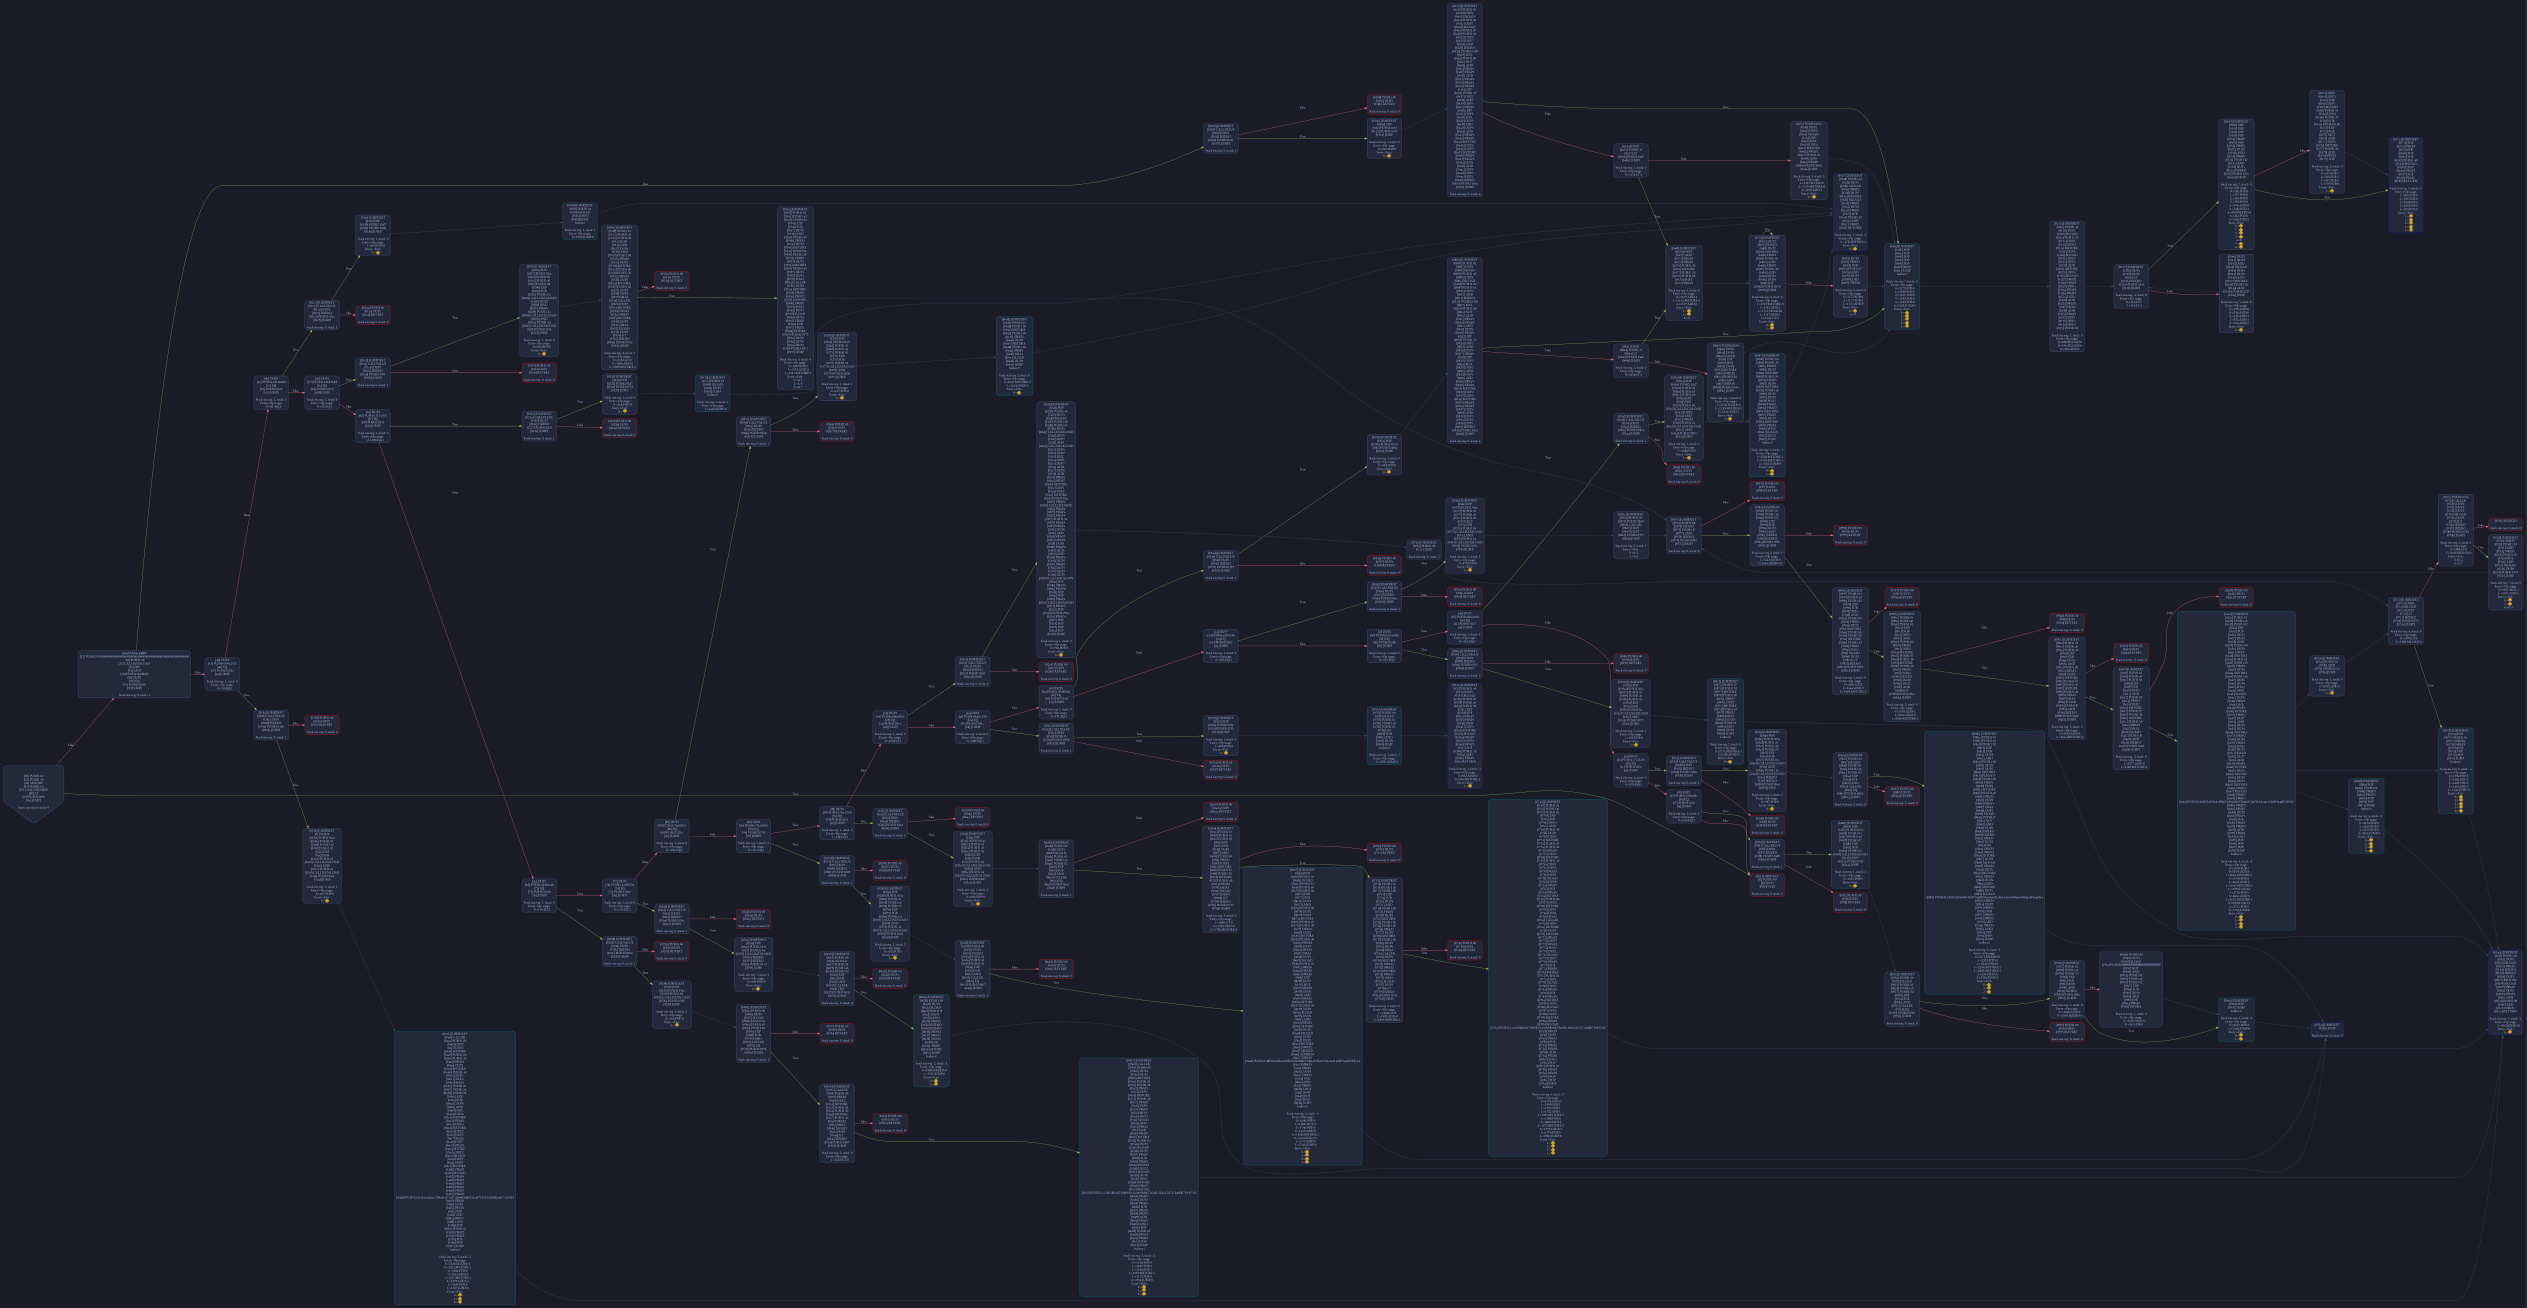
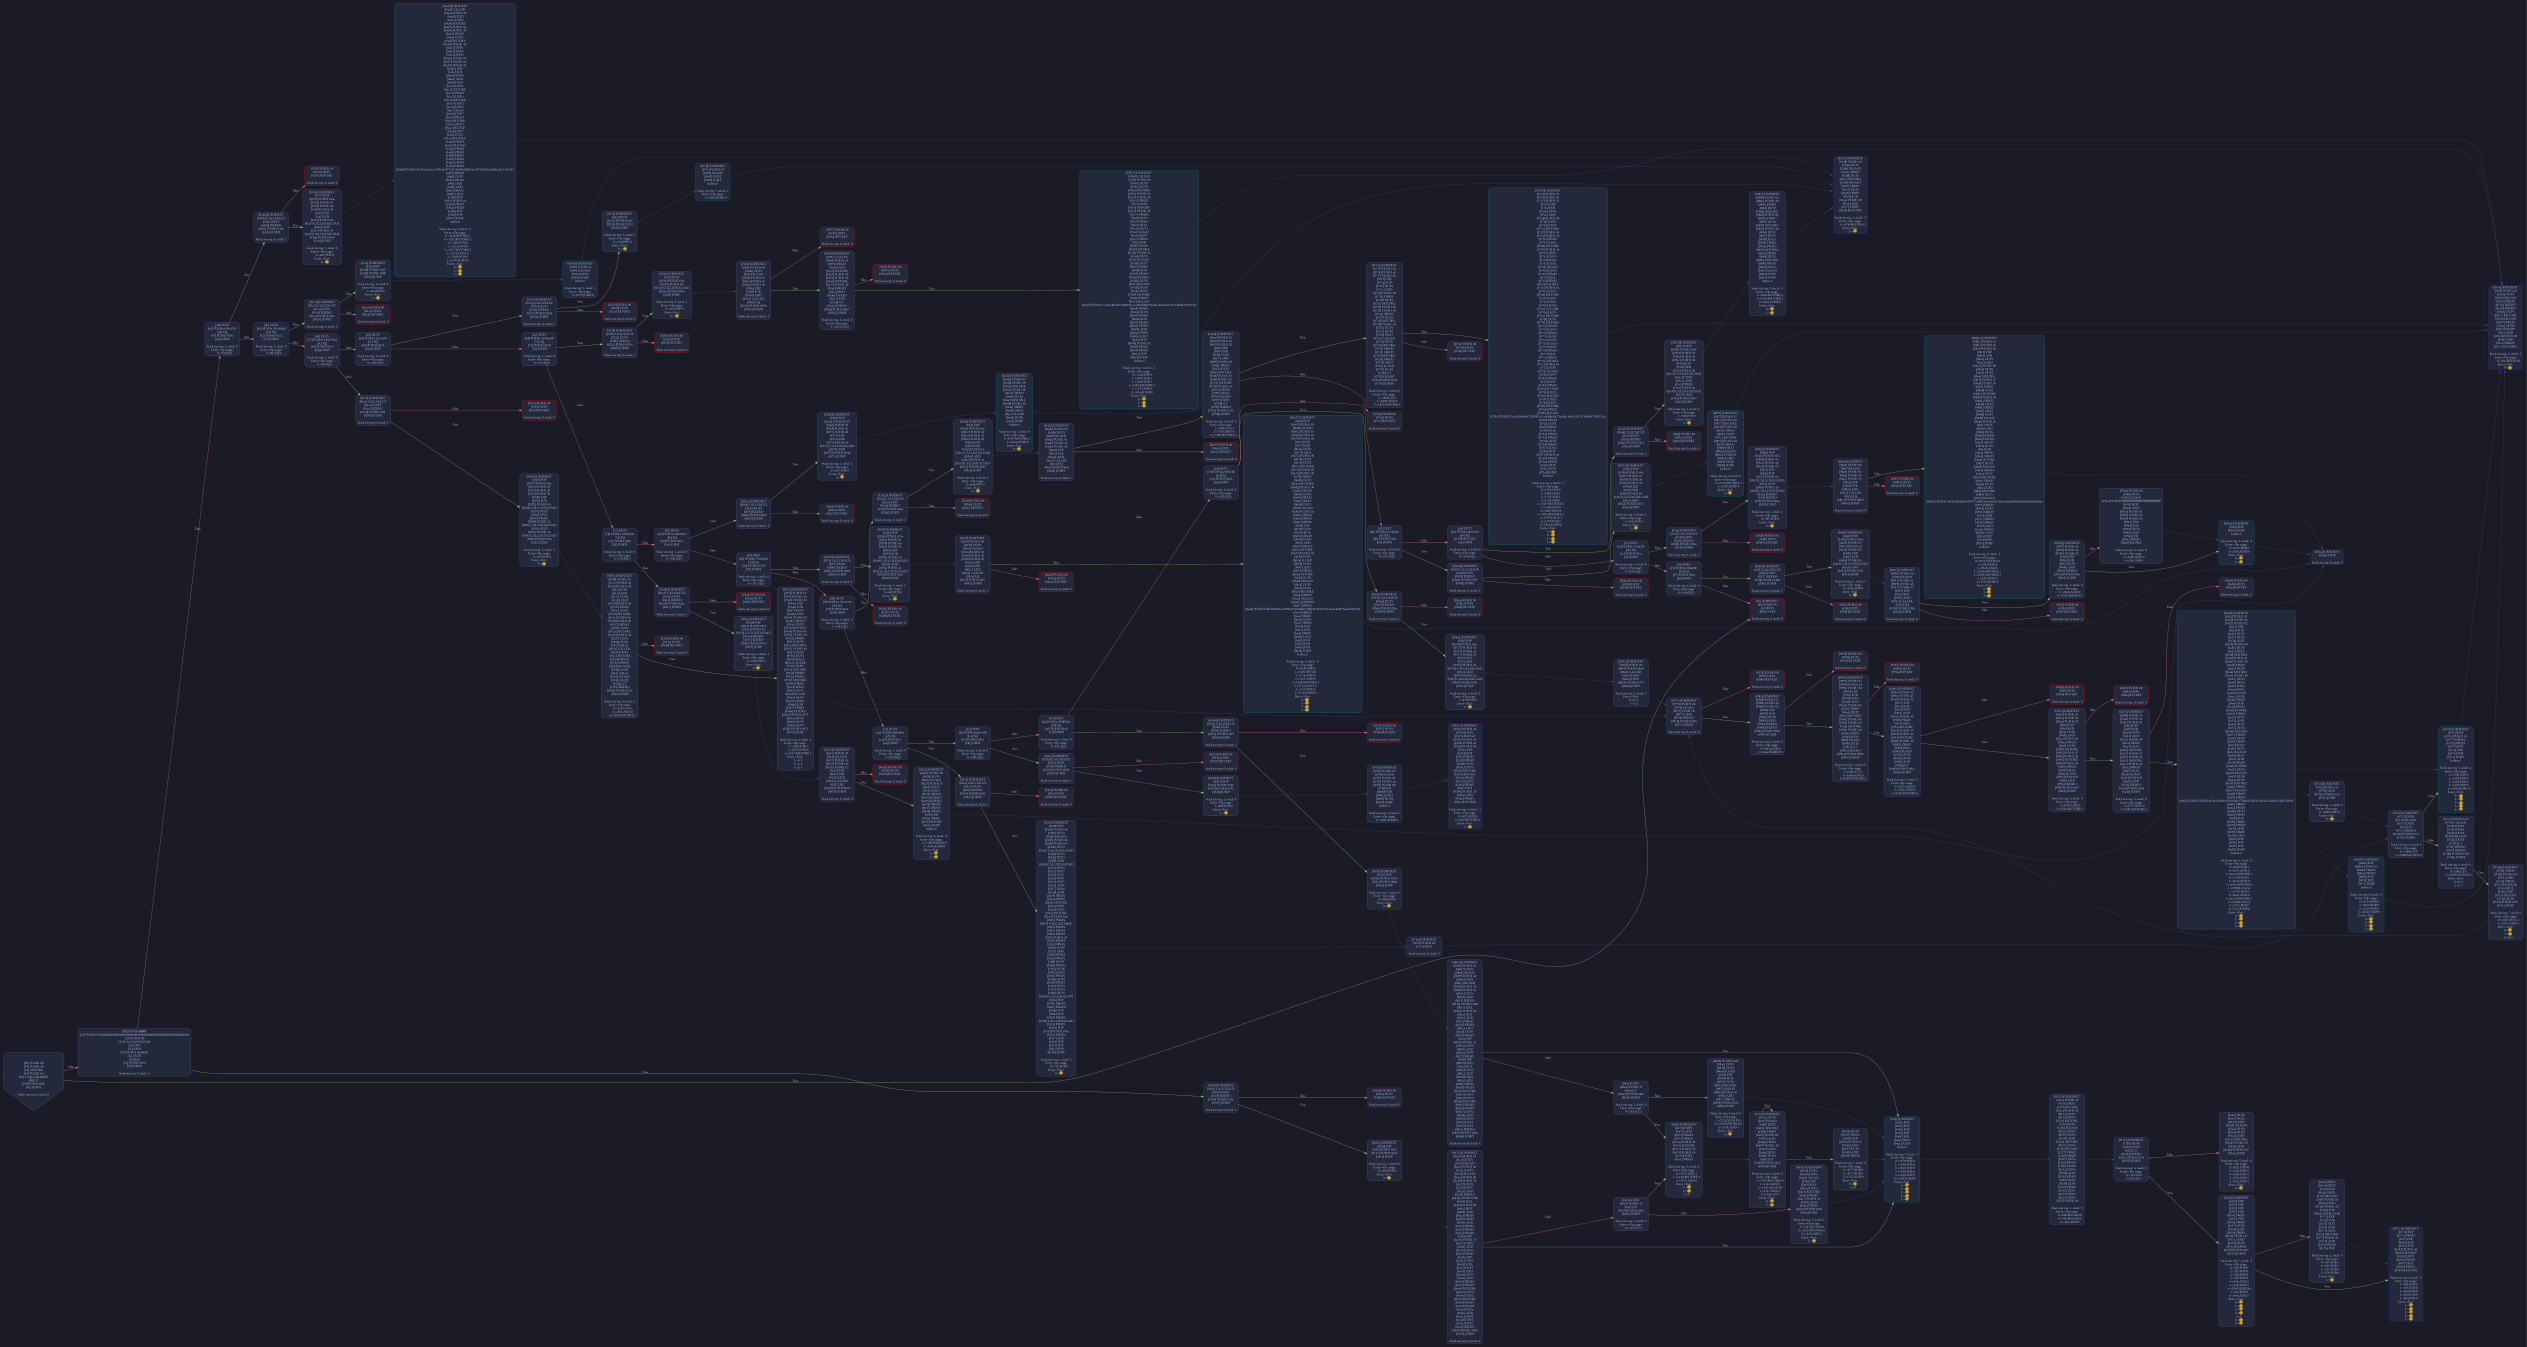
(2506, 524) -> none
